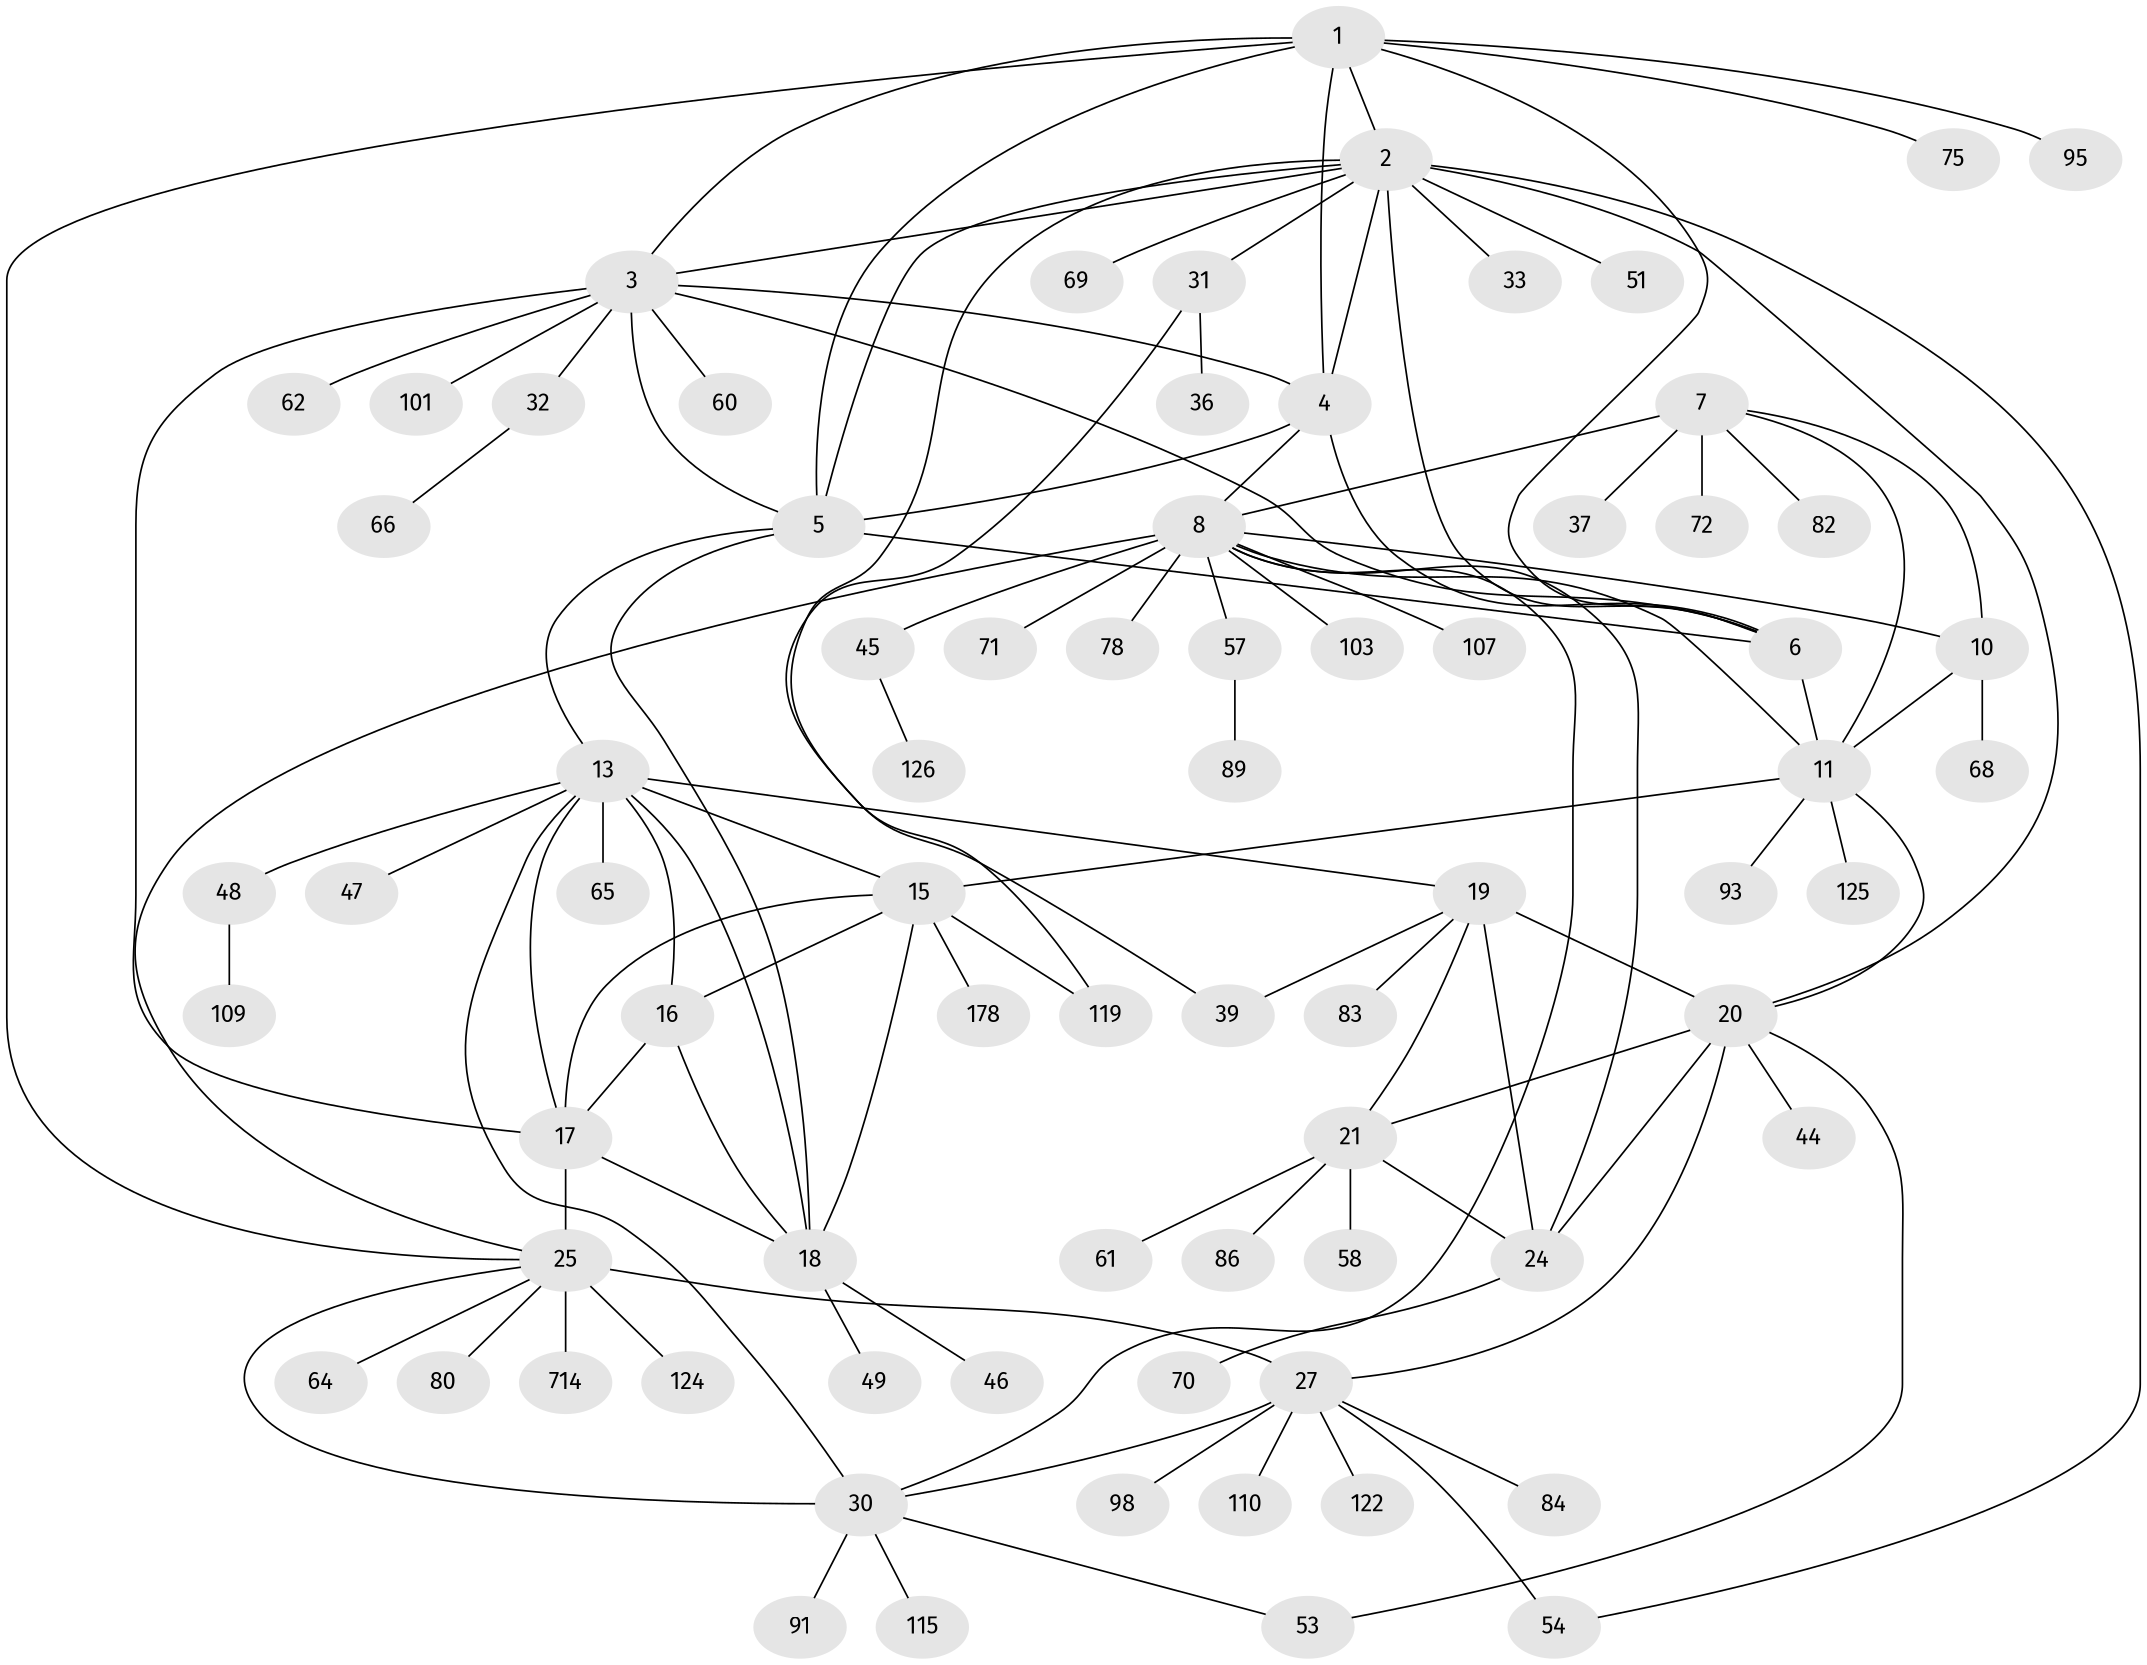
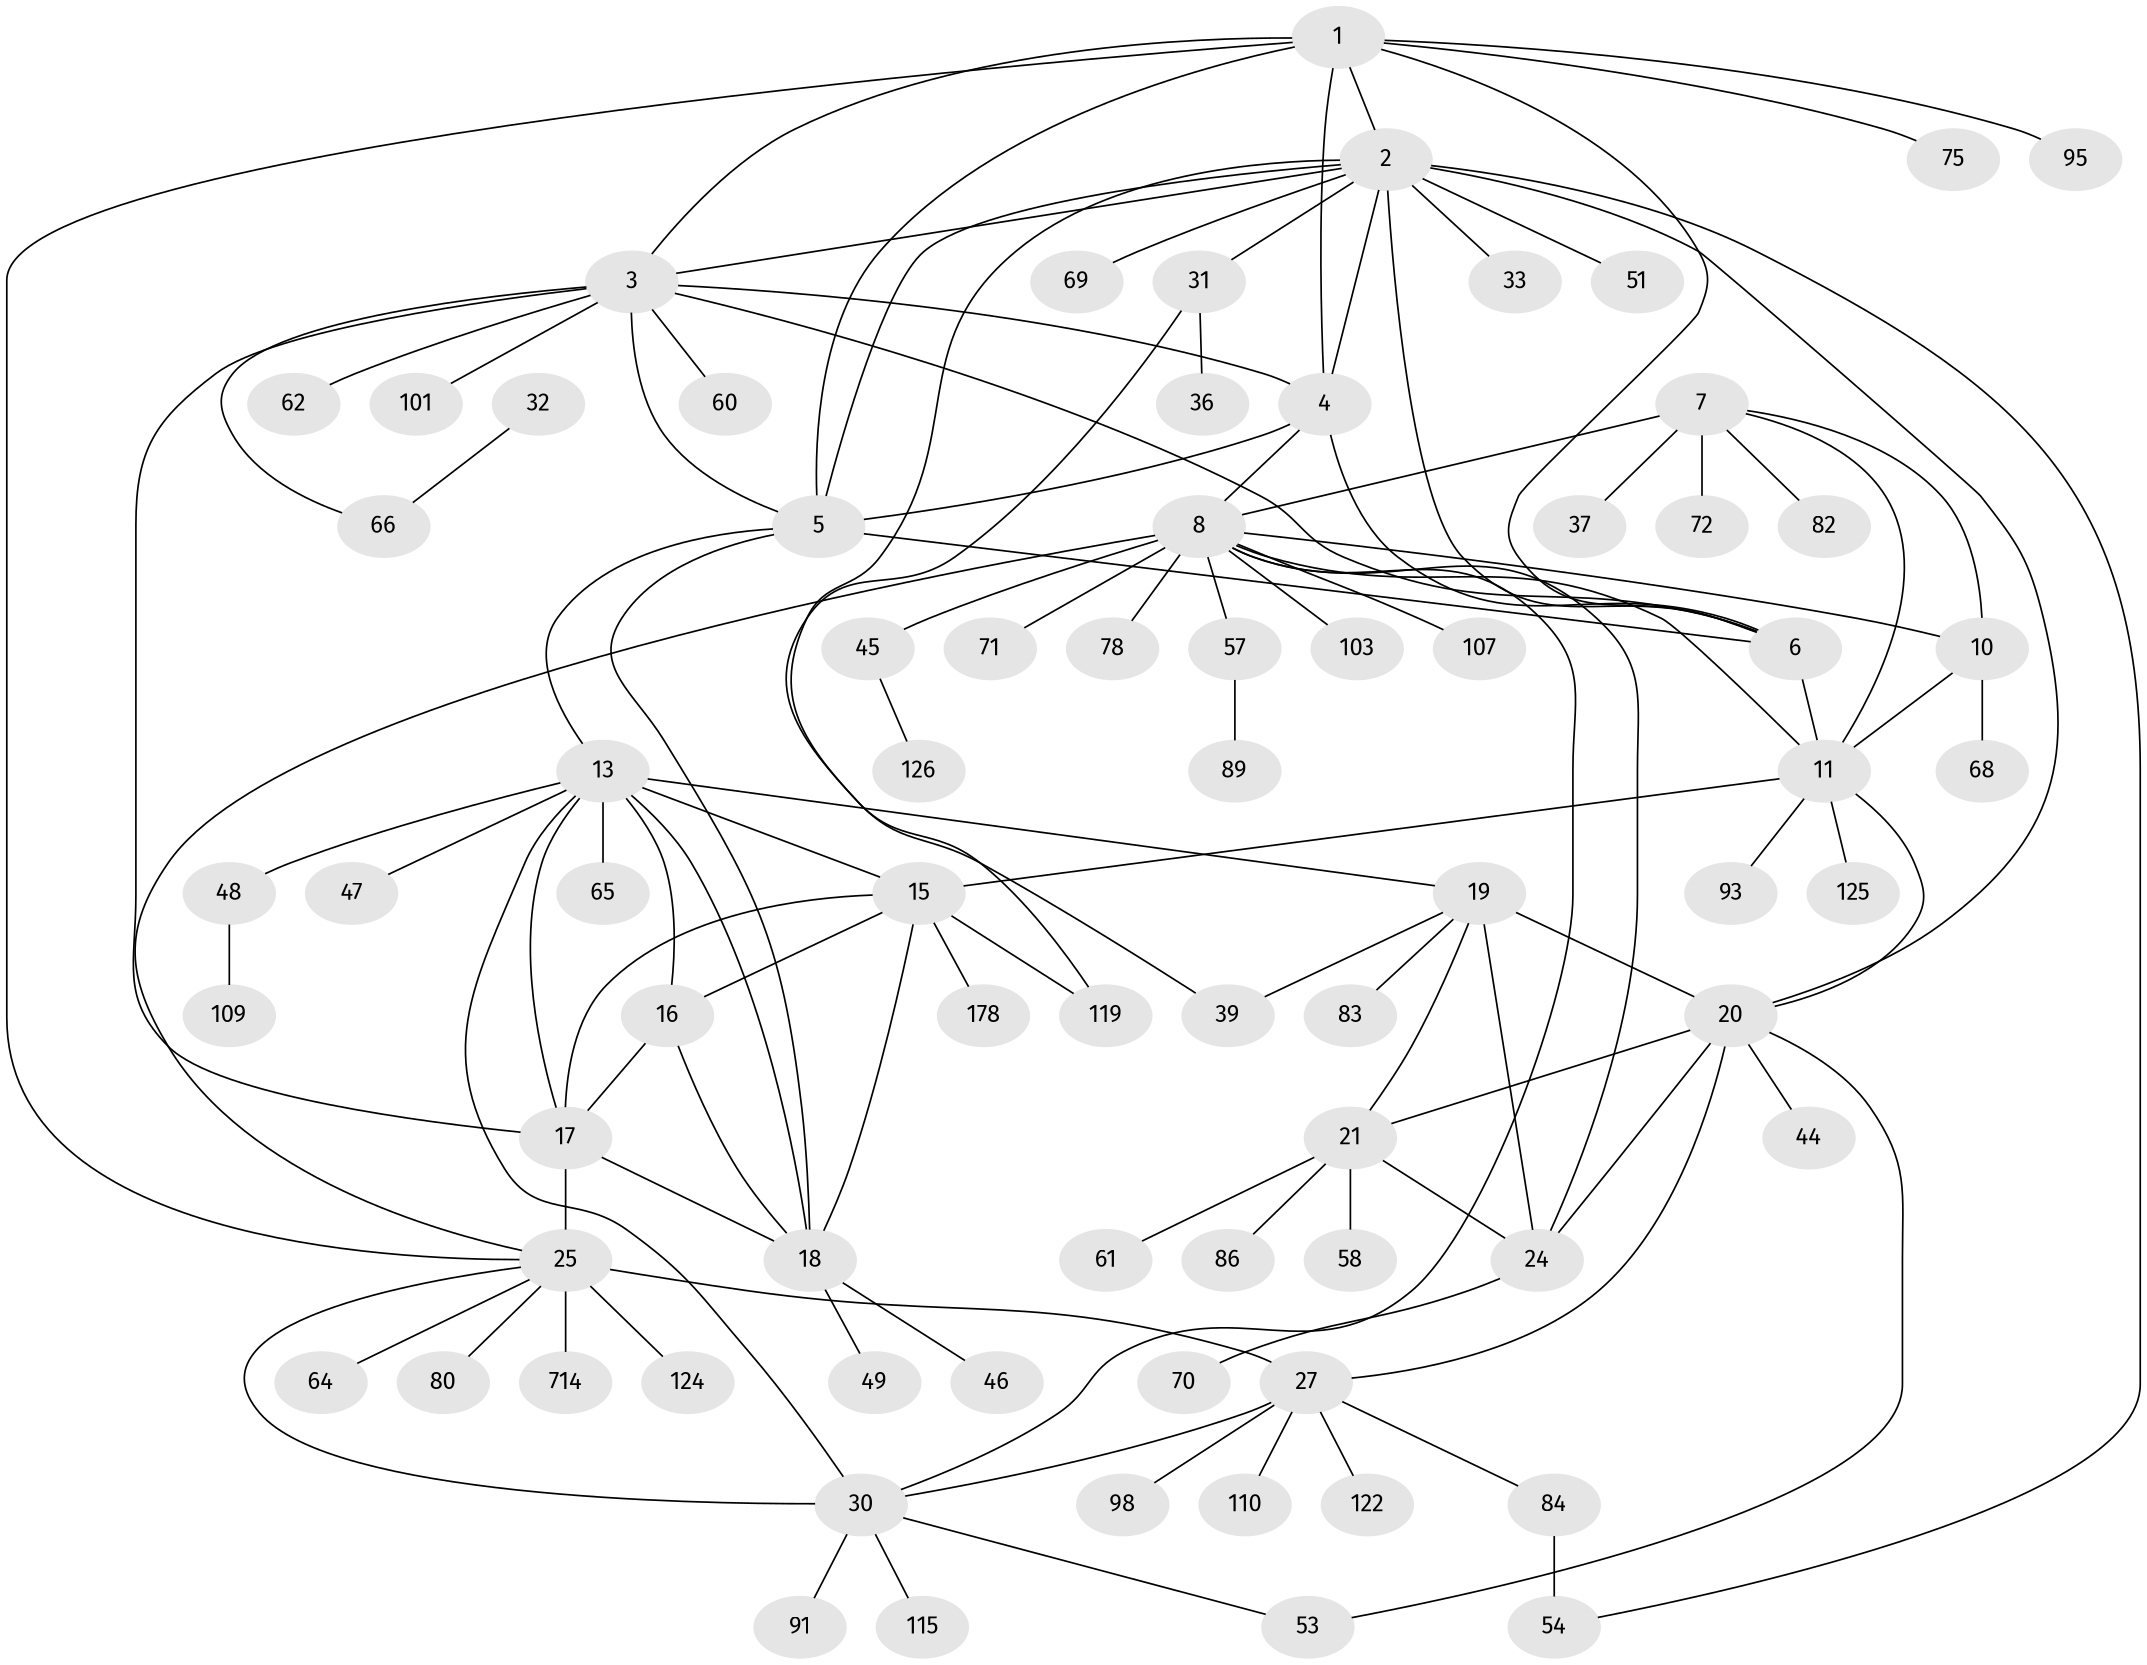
(585, 343) -> (224, 388)
(1447, 1492) -> (1554, 1560)
